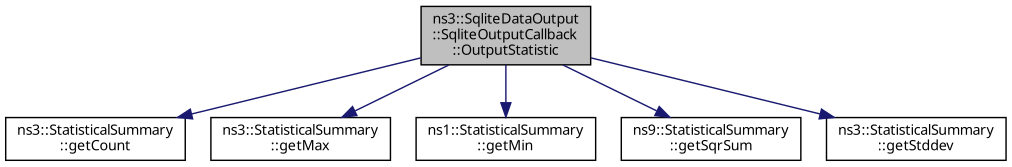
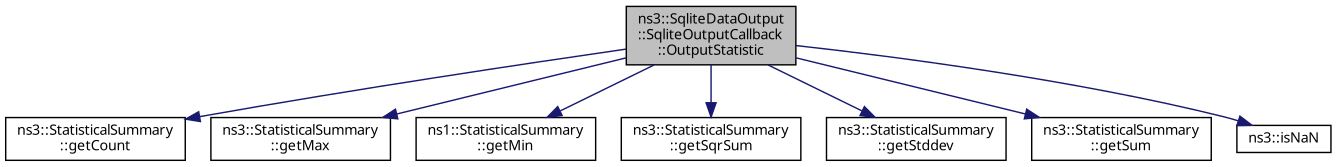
(711, 139) -> (711, 139)
none -> (1121, 139)
none -> (1284, 139)
